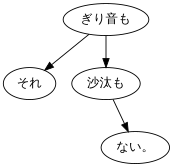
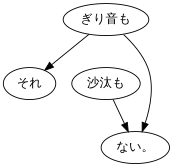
(106, 47) -> (150, 75)
